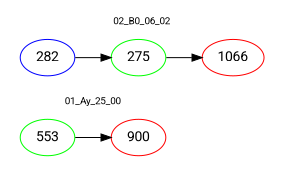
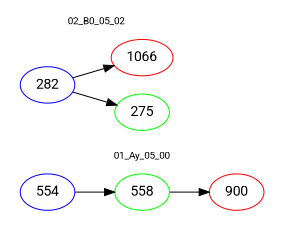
(142, 22) -> (97, 22)
(179, 58) -> (89, 73)
(93, 102) -> (142, 156)
(48, 138) -> (142, 192)
none -> (48, 192)
